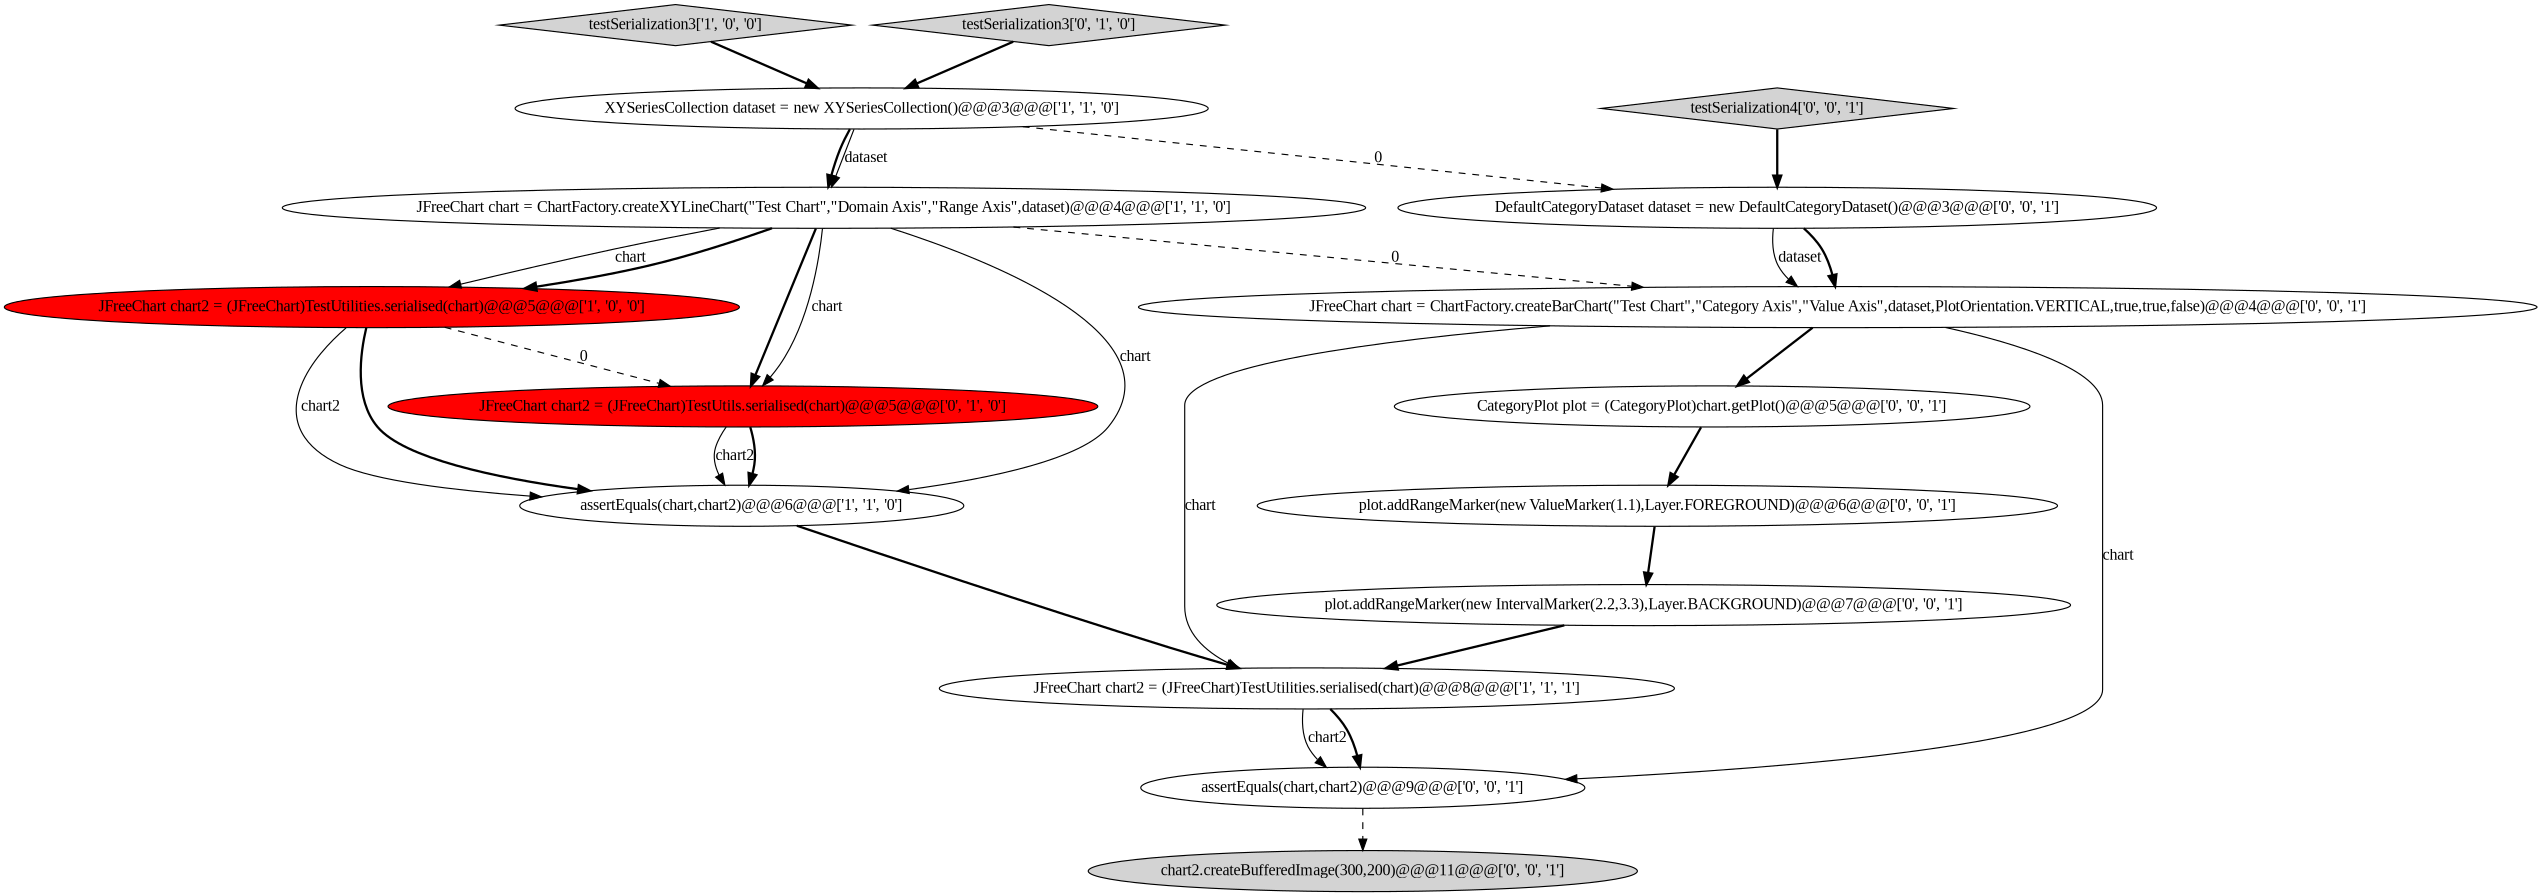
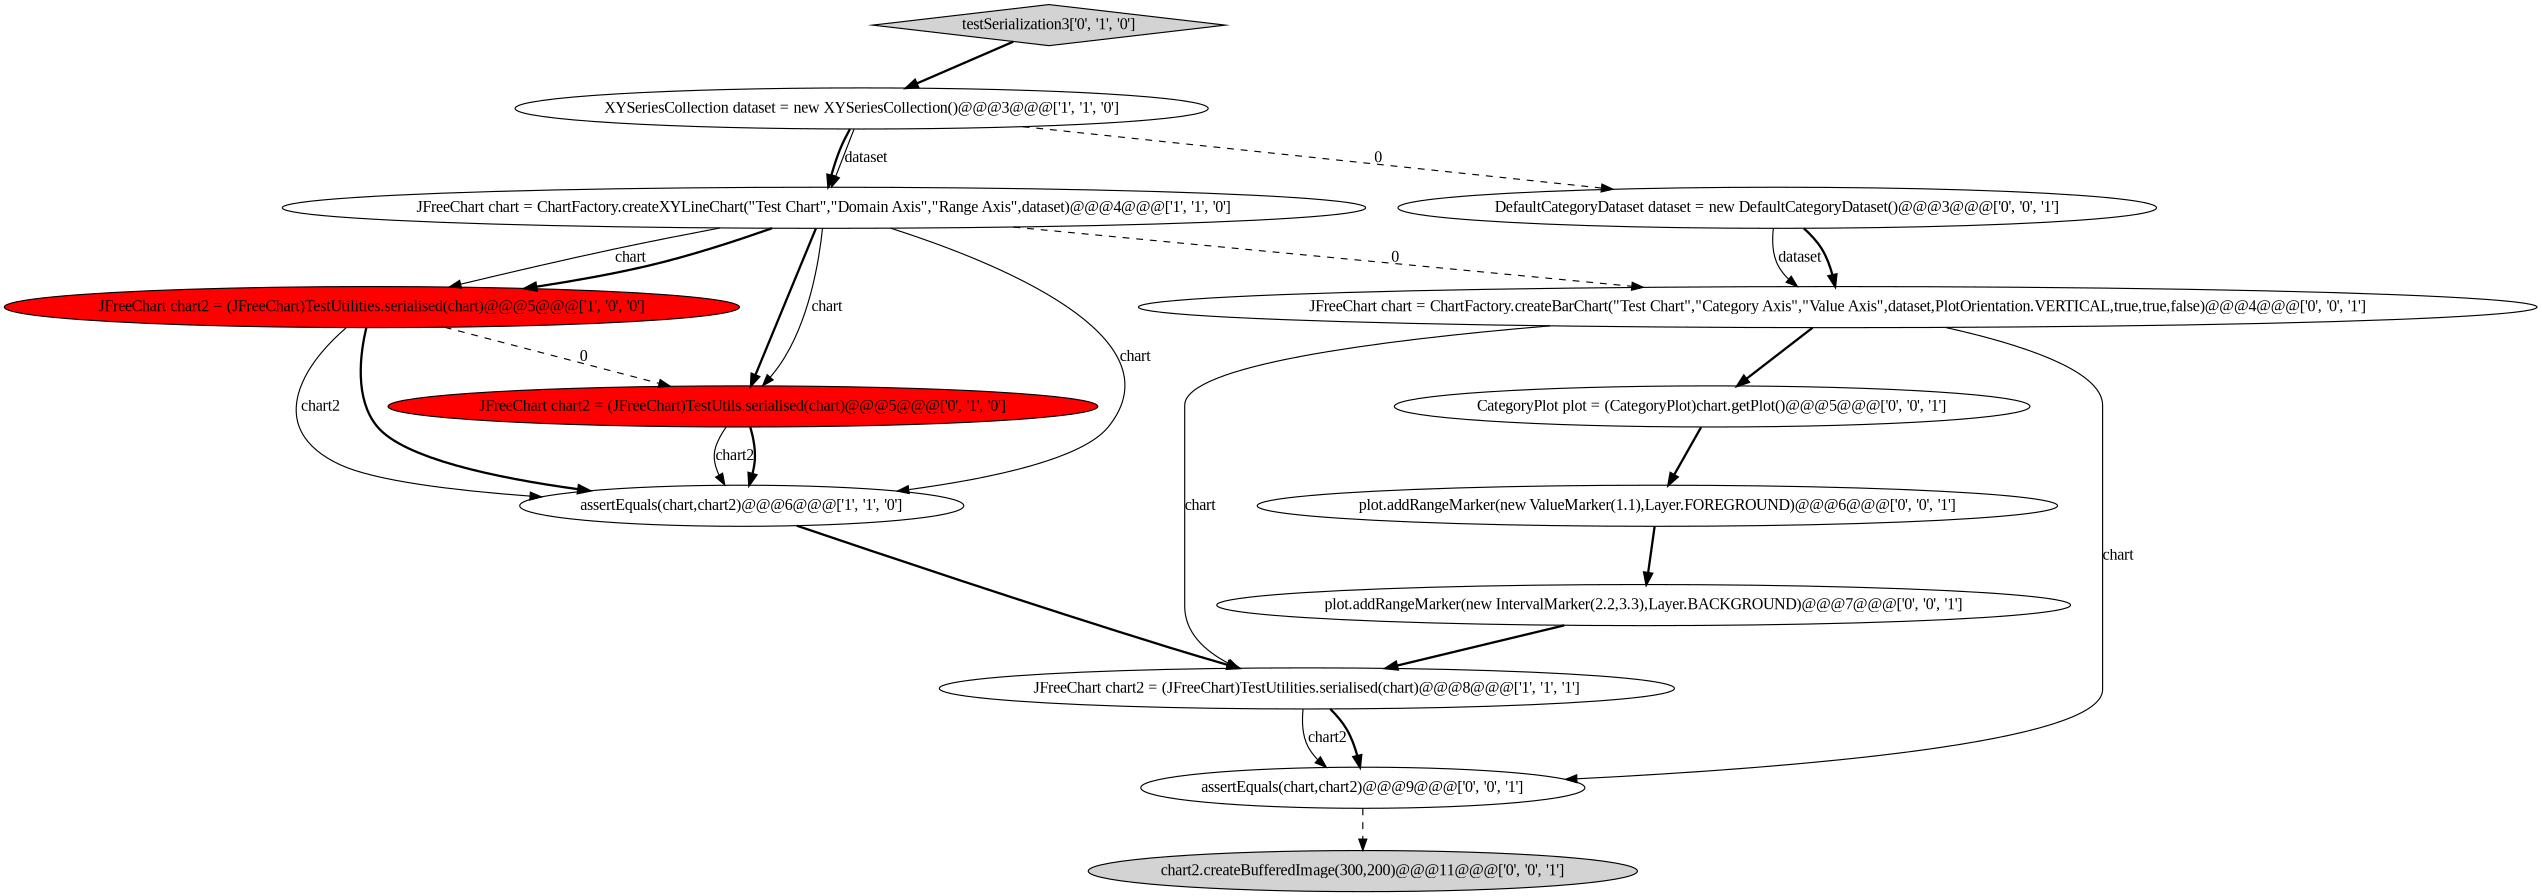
(676, 25) -> none
(1777, 108) -> none
